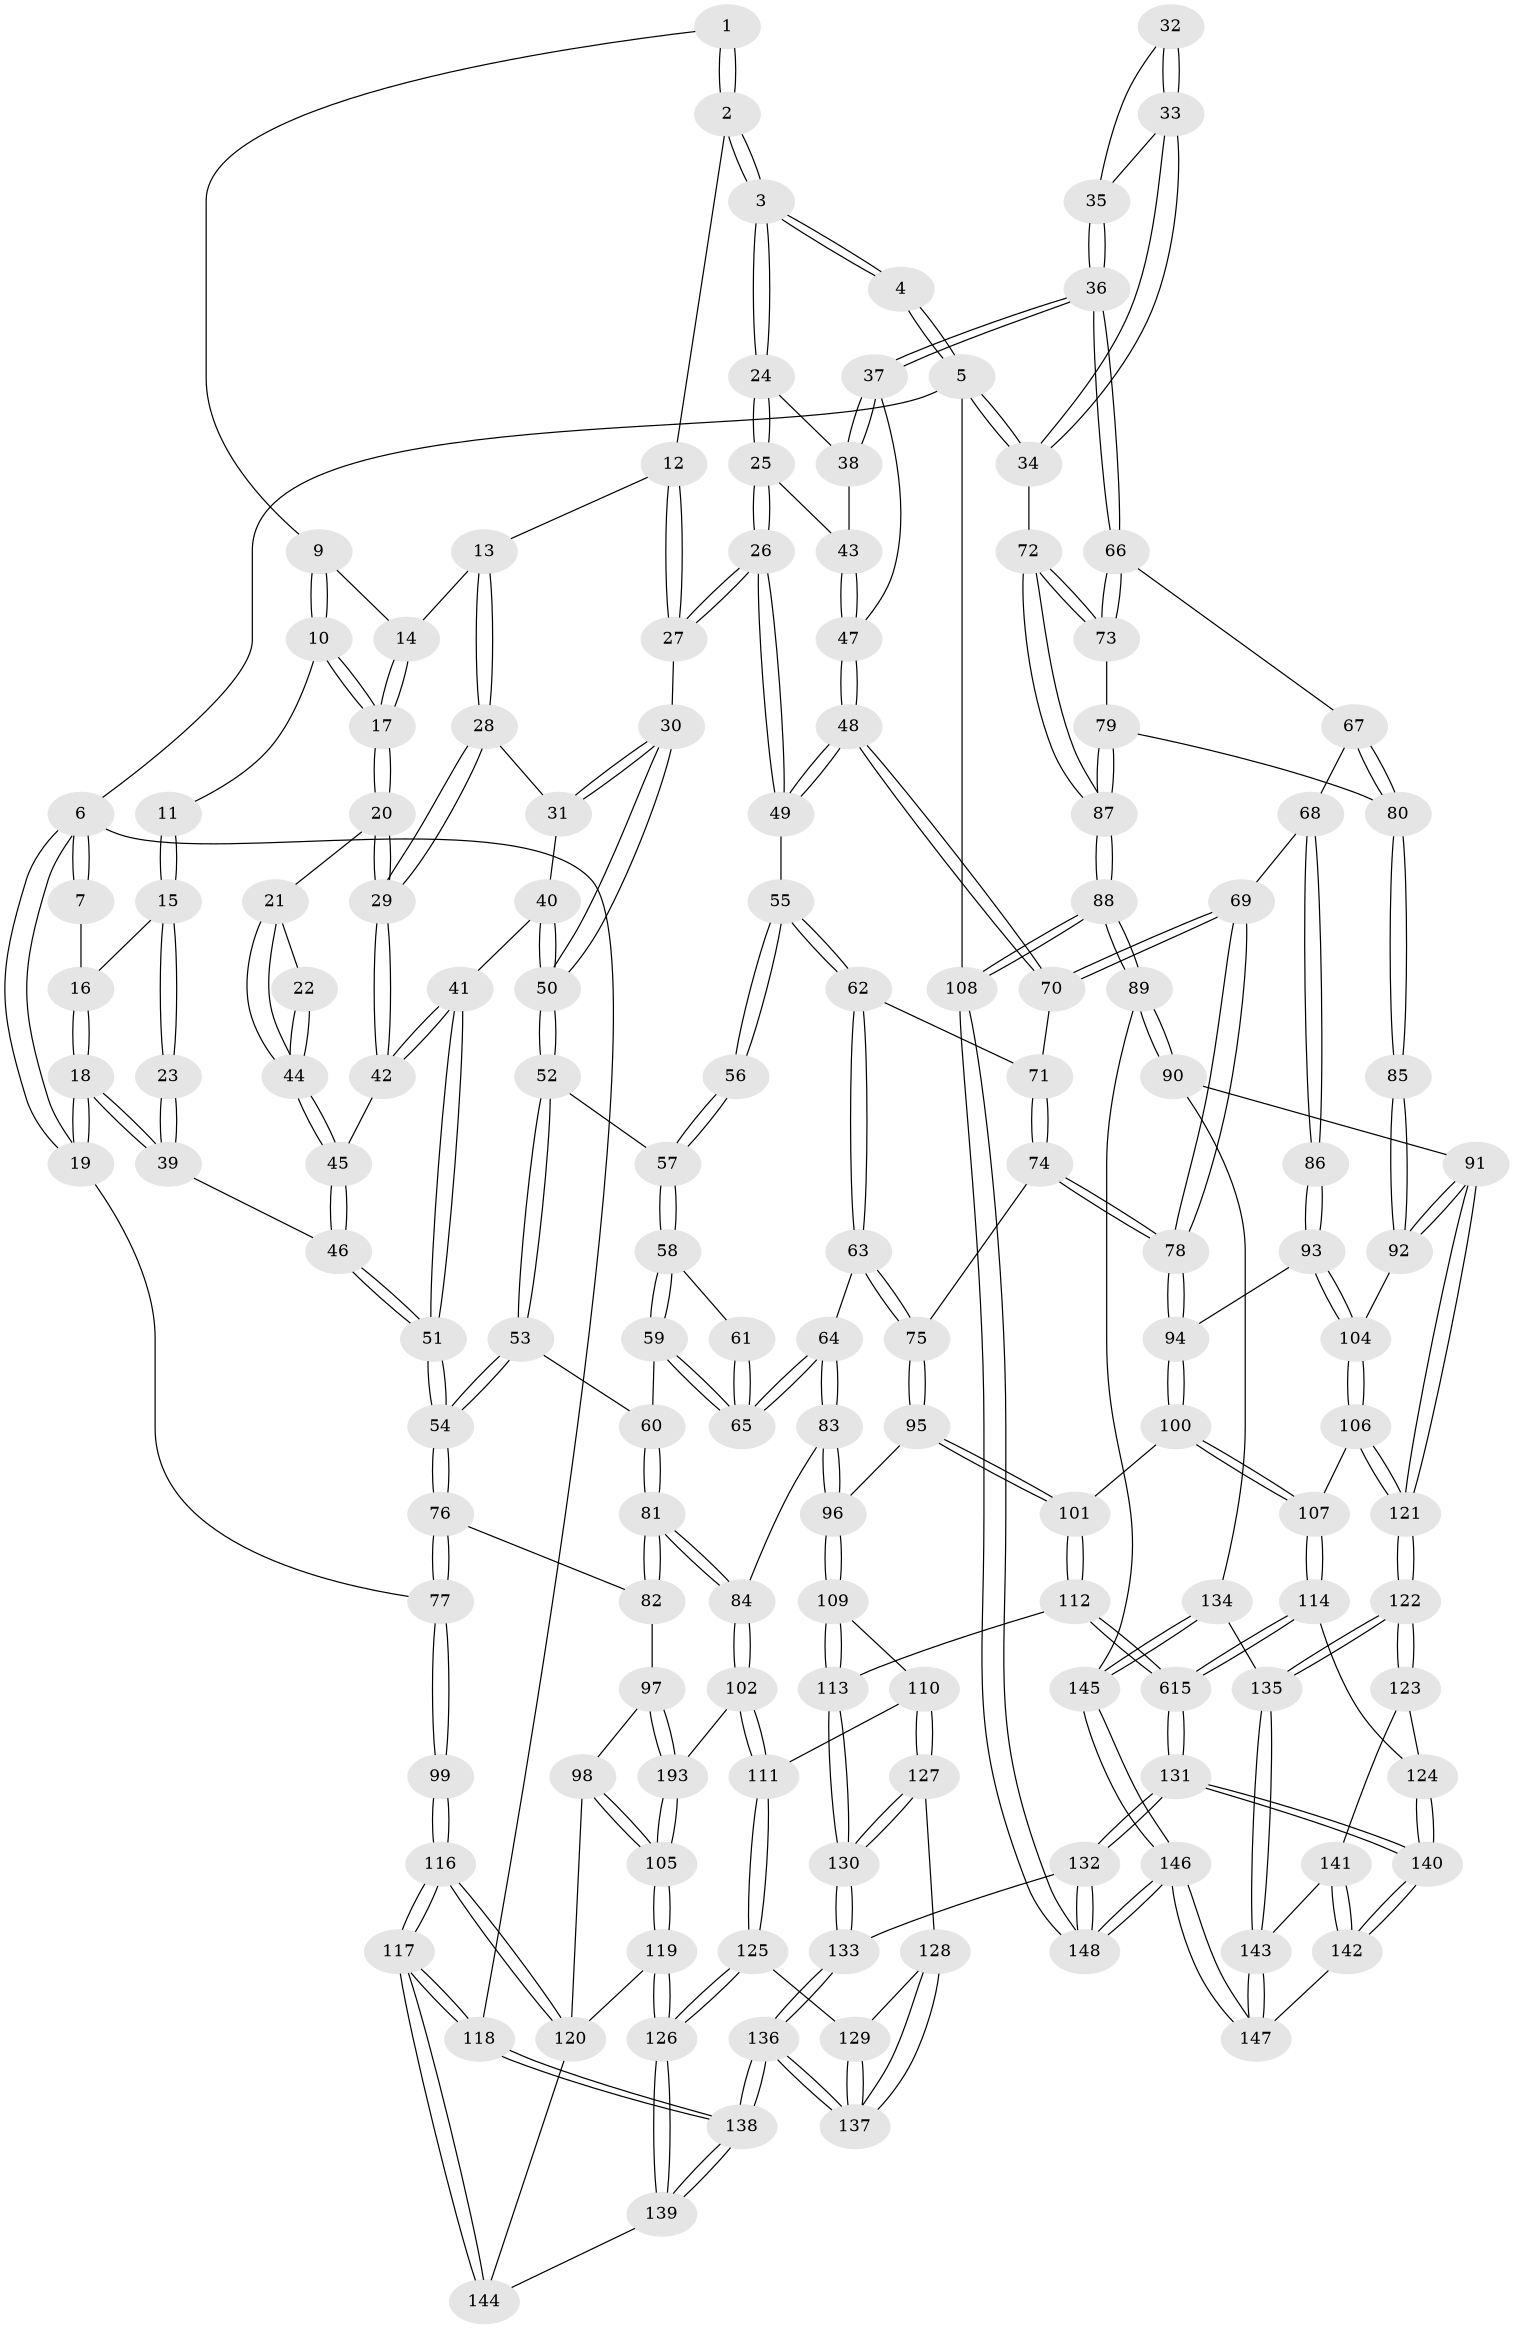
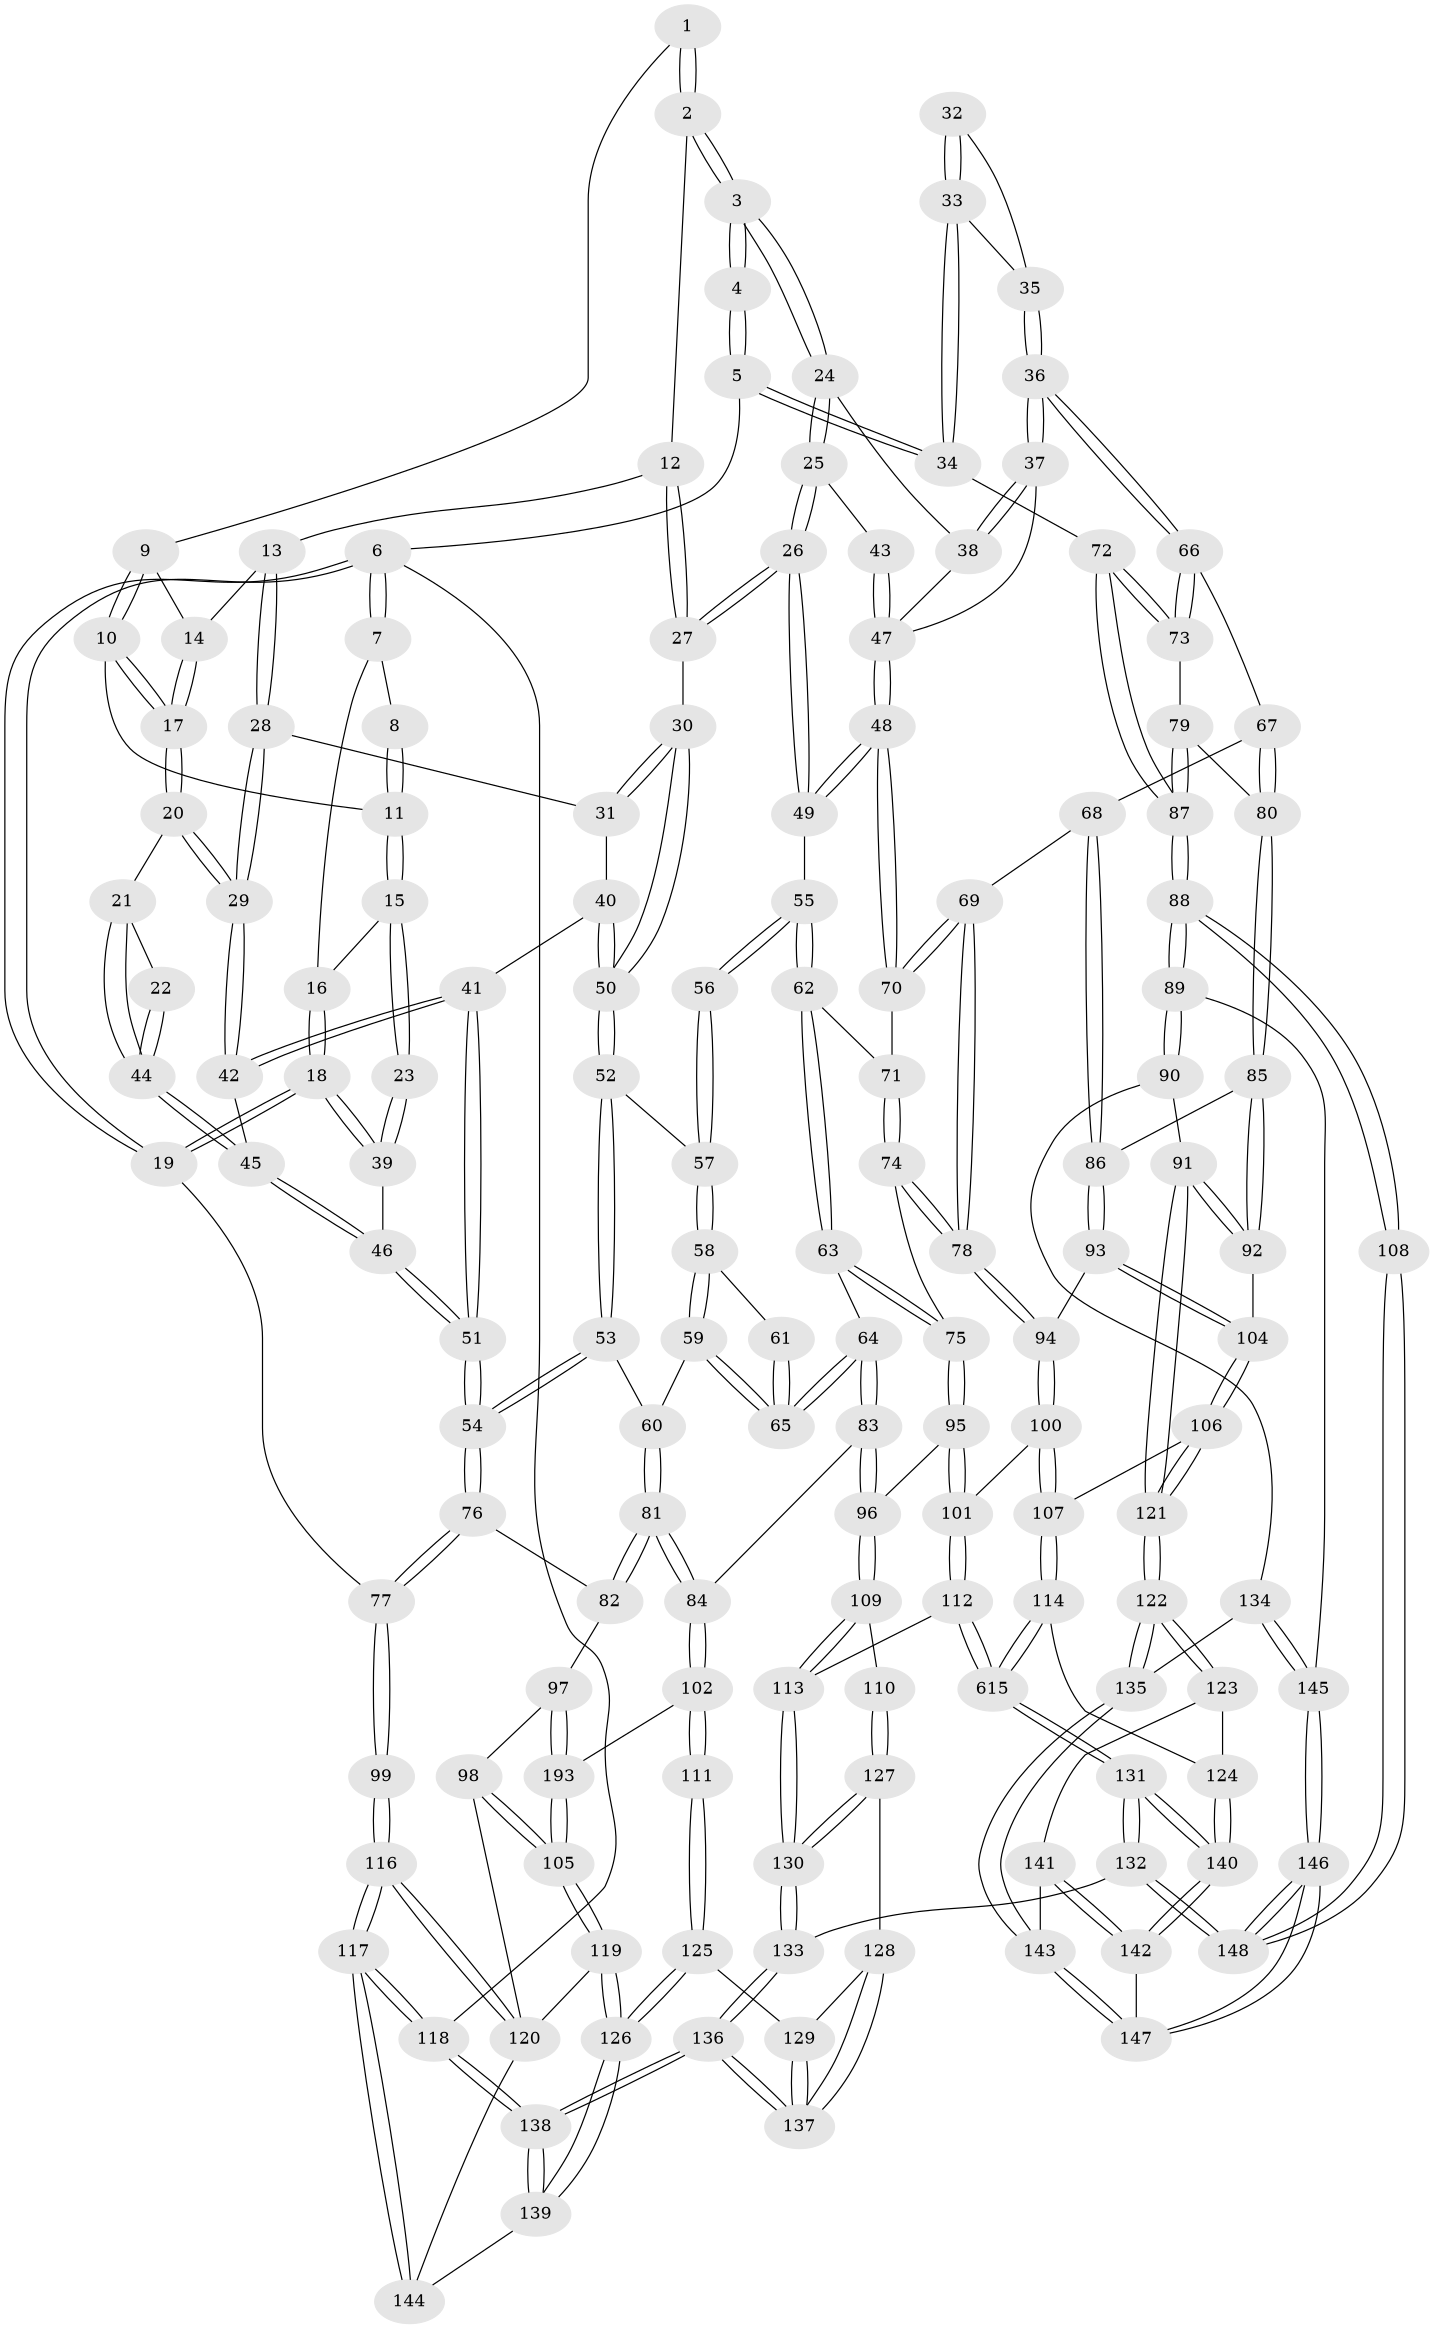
(849, 508) -> (925, 595)
(962, 683) -> none
none -> (395, 727)
none -> (1185, 1116)
(852, 1729) -> none
